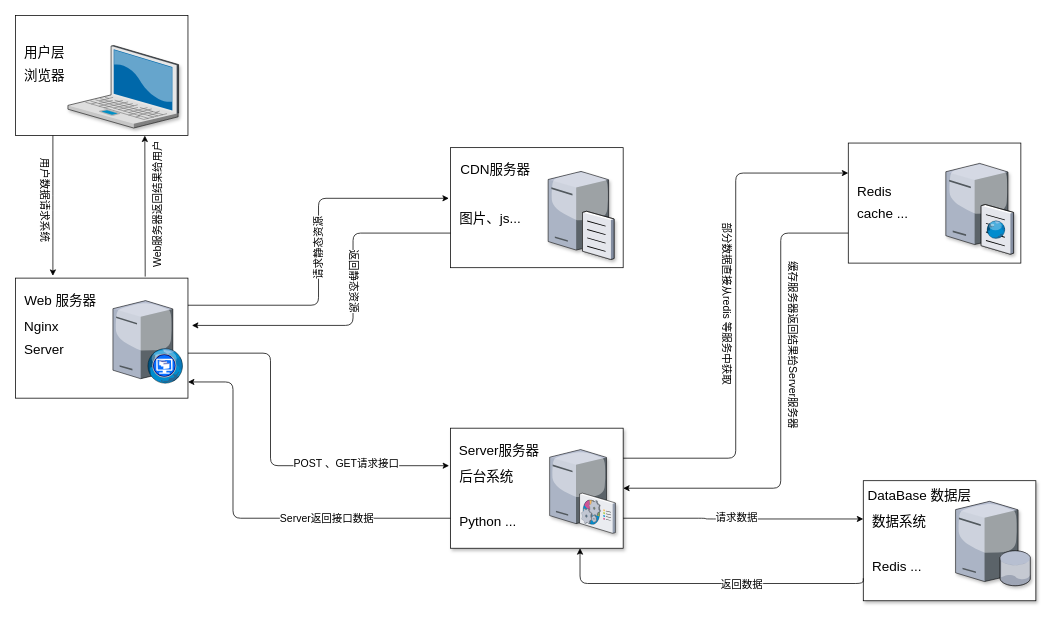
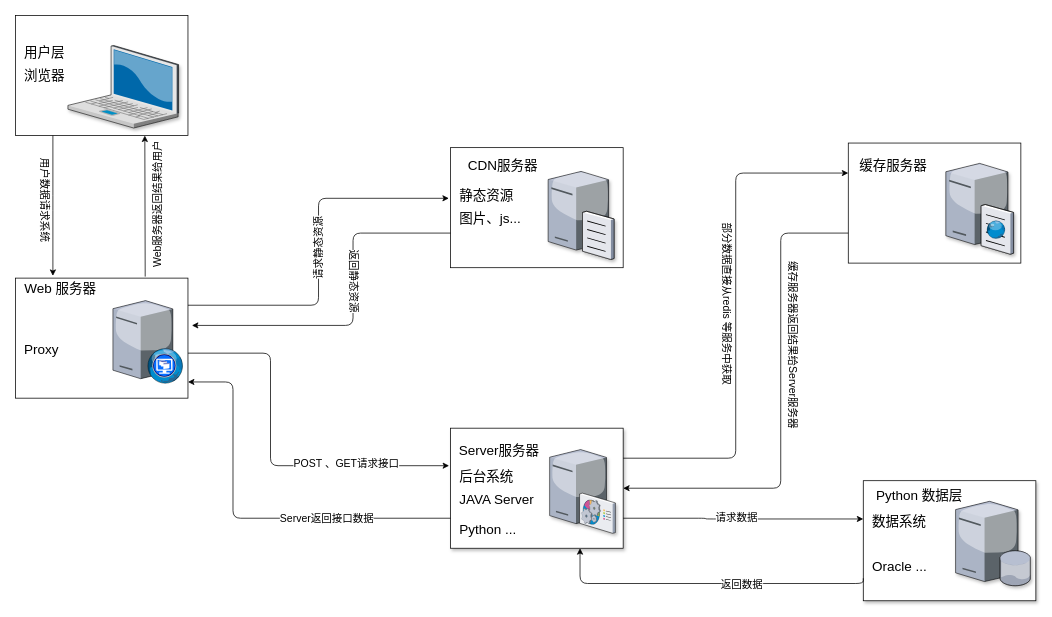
none -> (893, 165)
(495, 170) -> (503, 166)
(893, 192) -> none
none -> (495, 196)
(893, 214) -> none
(60, 300) -> (60, 289)
(60, 327) -> none
(39, 349) -> (37, 349)
(919, 495) -> (919, 495)
none -> (501, 499)
(501, 522) -> (501, 529)
(889, 567) -> (891, 567)
